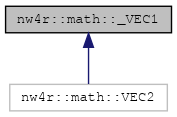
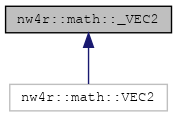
(89, 20) -> (89, 20)
